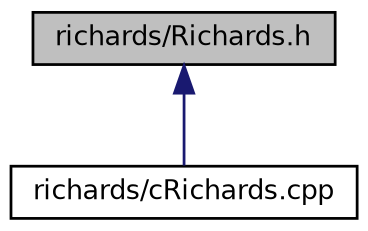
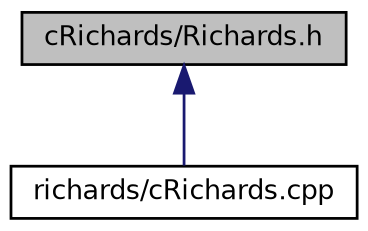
(184, 38) -> (184, 38)
